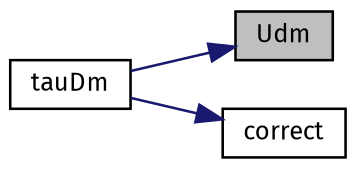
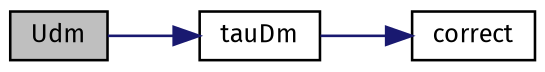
(170, 62) -> (141, 36)
